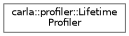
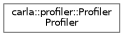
(65, 18) -> (62, 18)
